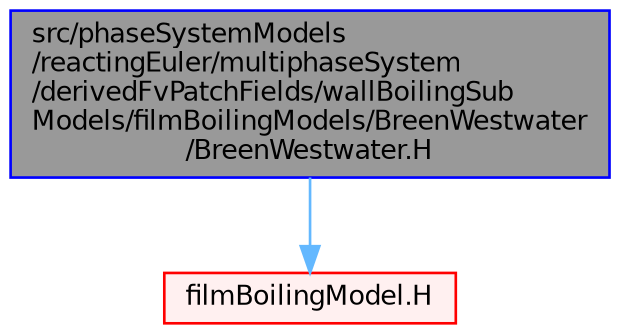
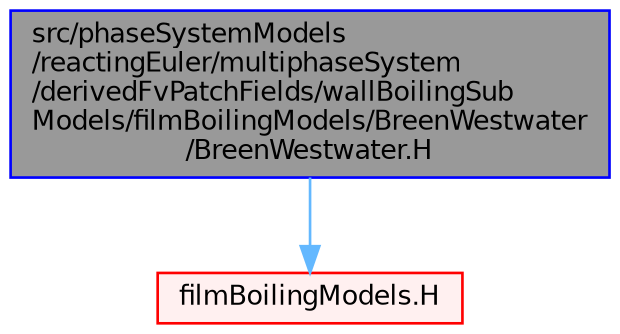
(310, 298) -> (310, 298)
